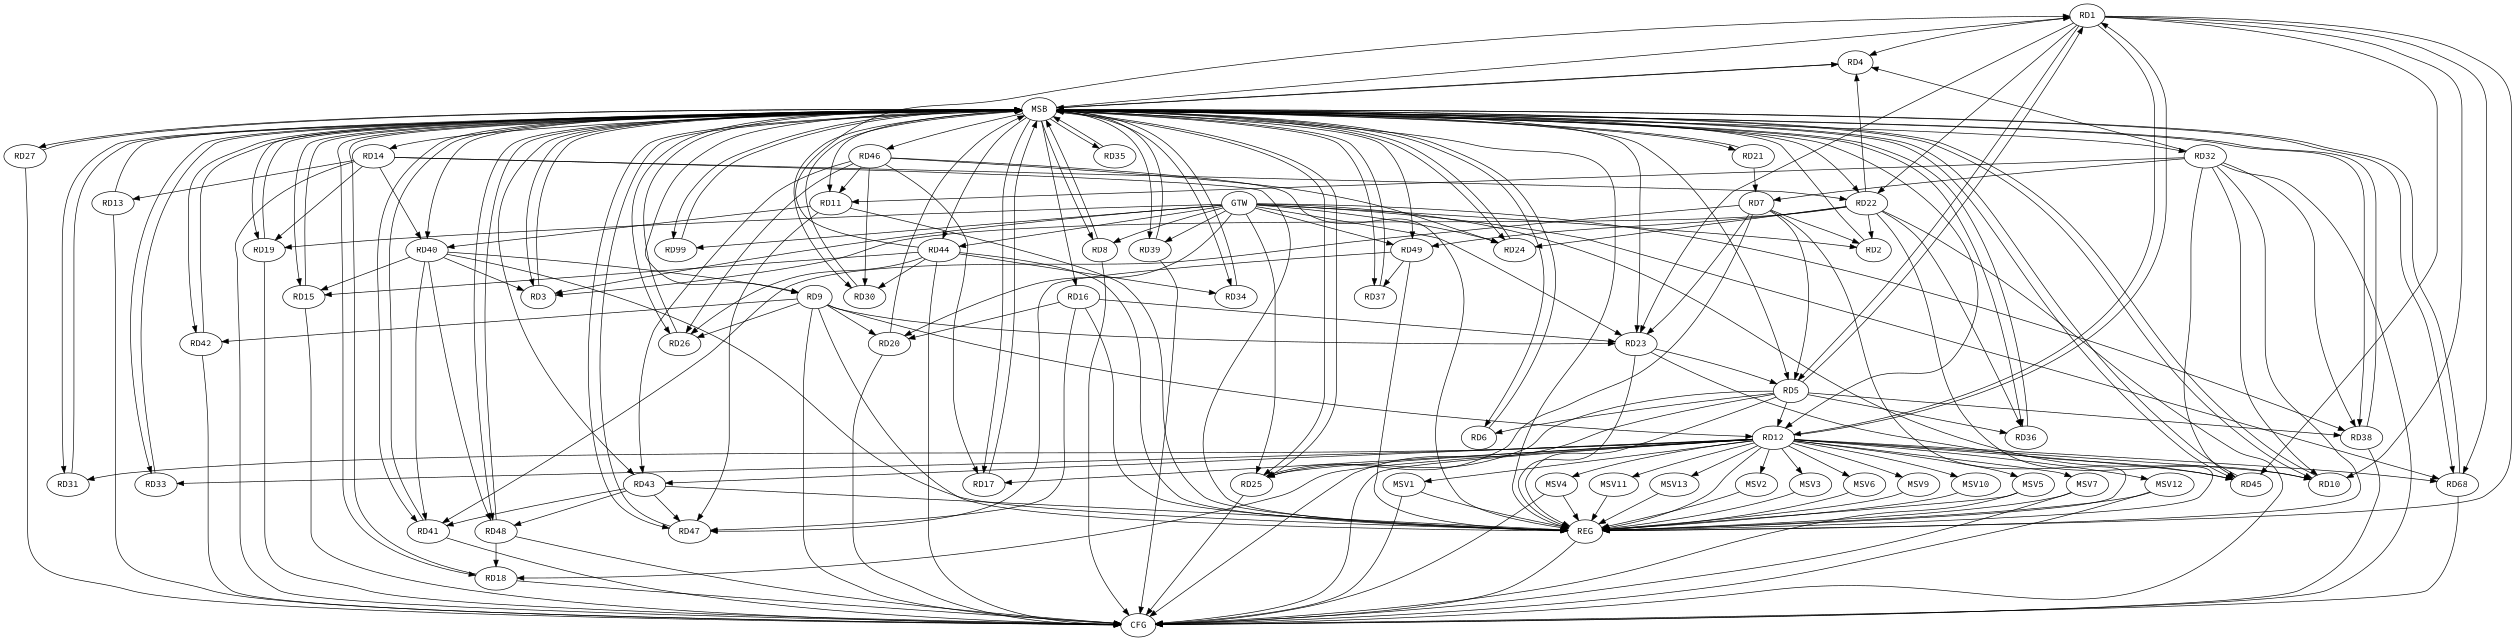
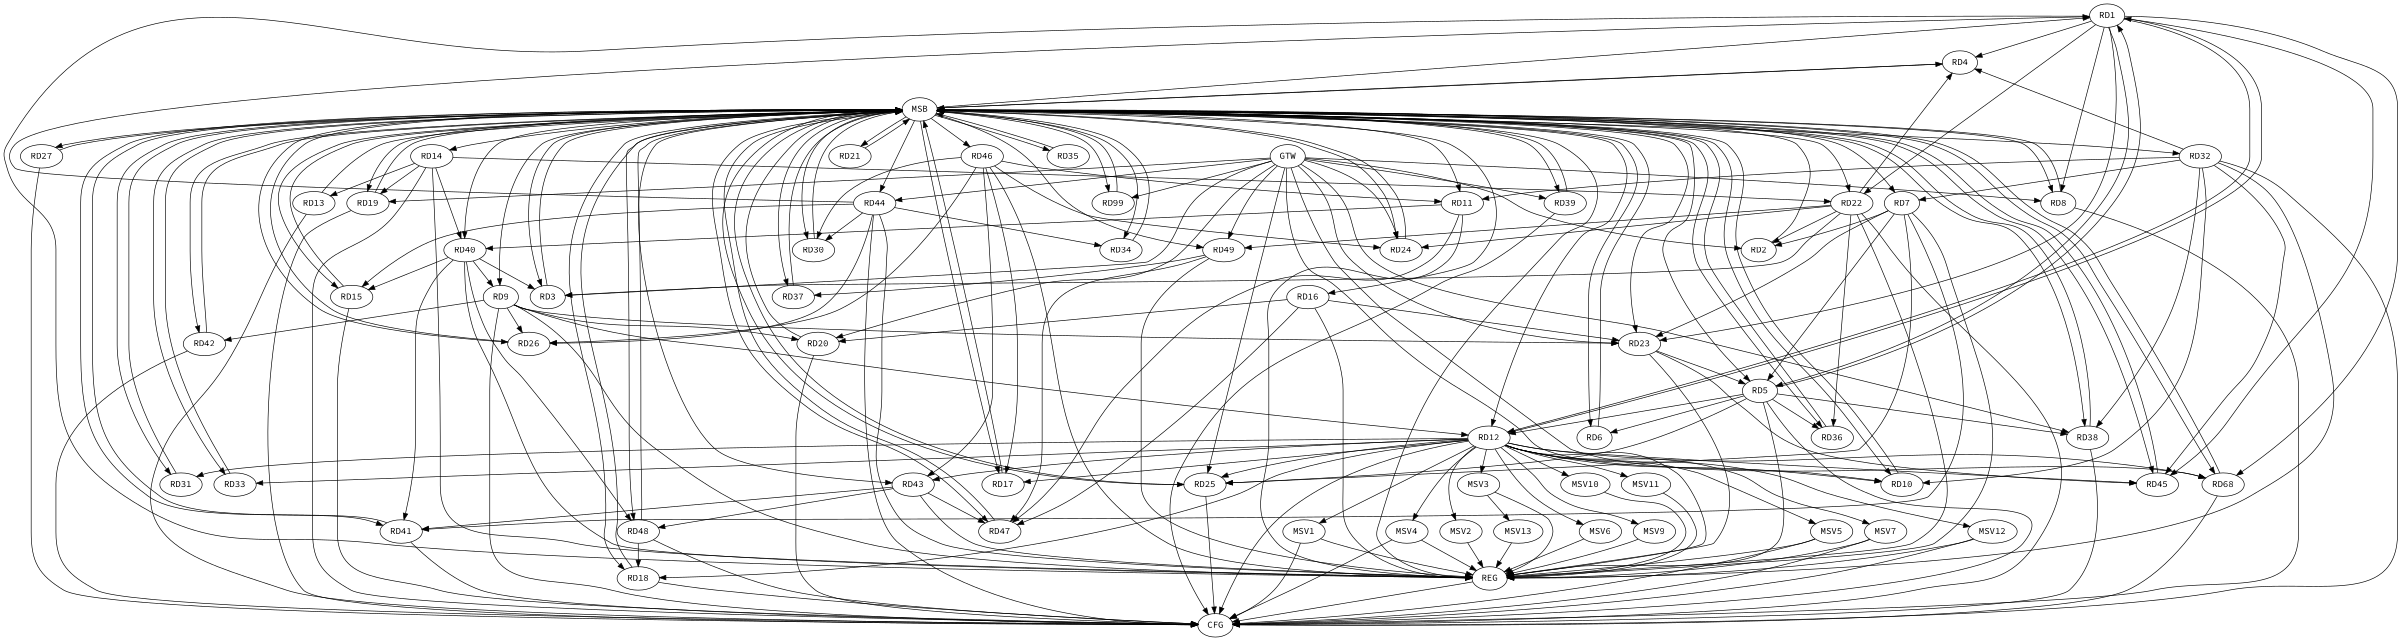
(2462, 117) -> (2083, 106)
(1755, 176) -> (1423, 114)
(1728, 459) -> (1496, 505)
